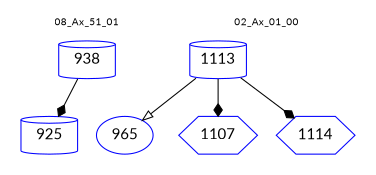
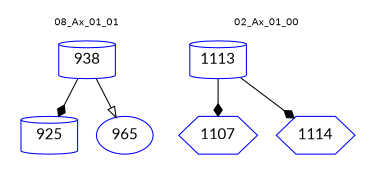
(87, 23) -> (87, 23)
(177, 93) -> (104, 93)
